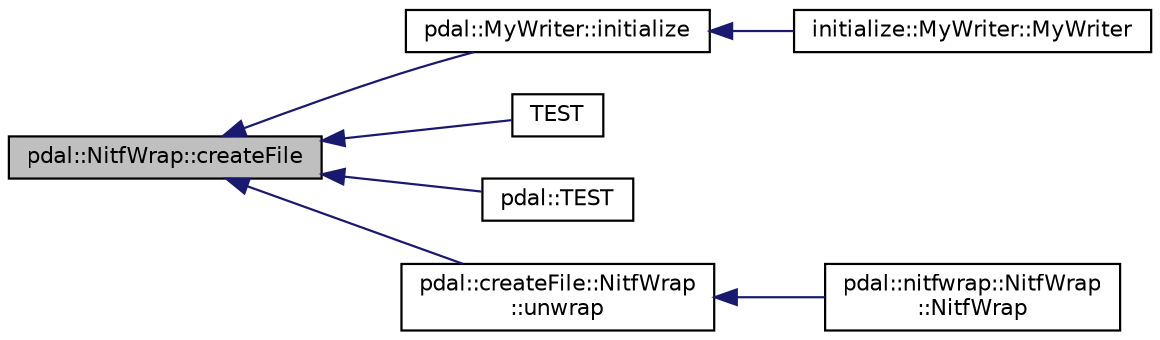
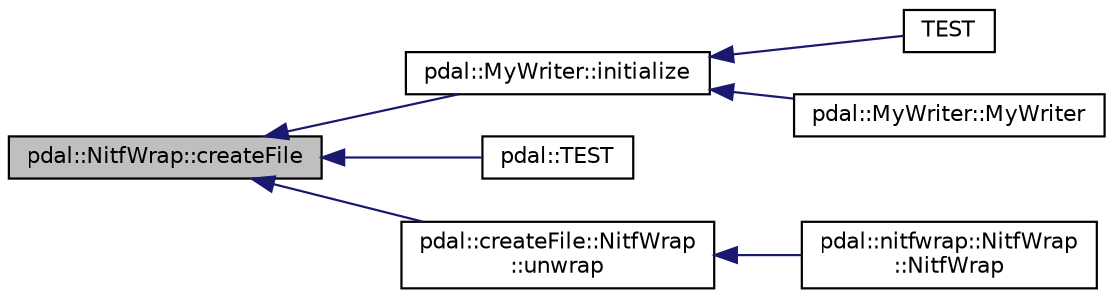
(973, 31) -> (949, 115)
(428, 129) -> (818, 45)
